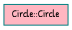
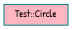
(36, 15) -> (36, 15)
